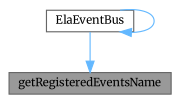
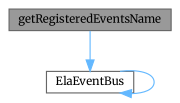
(90, 47) -> (90, 45)
